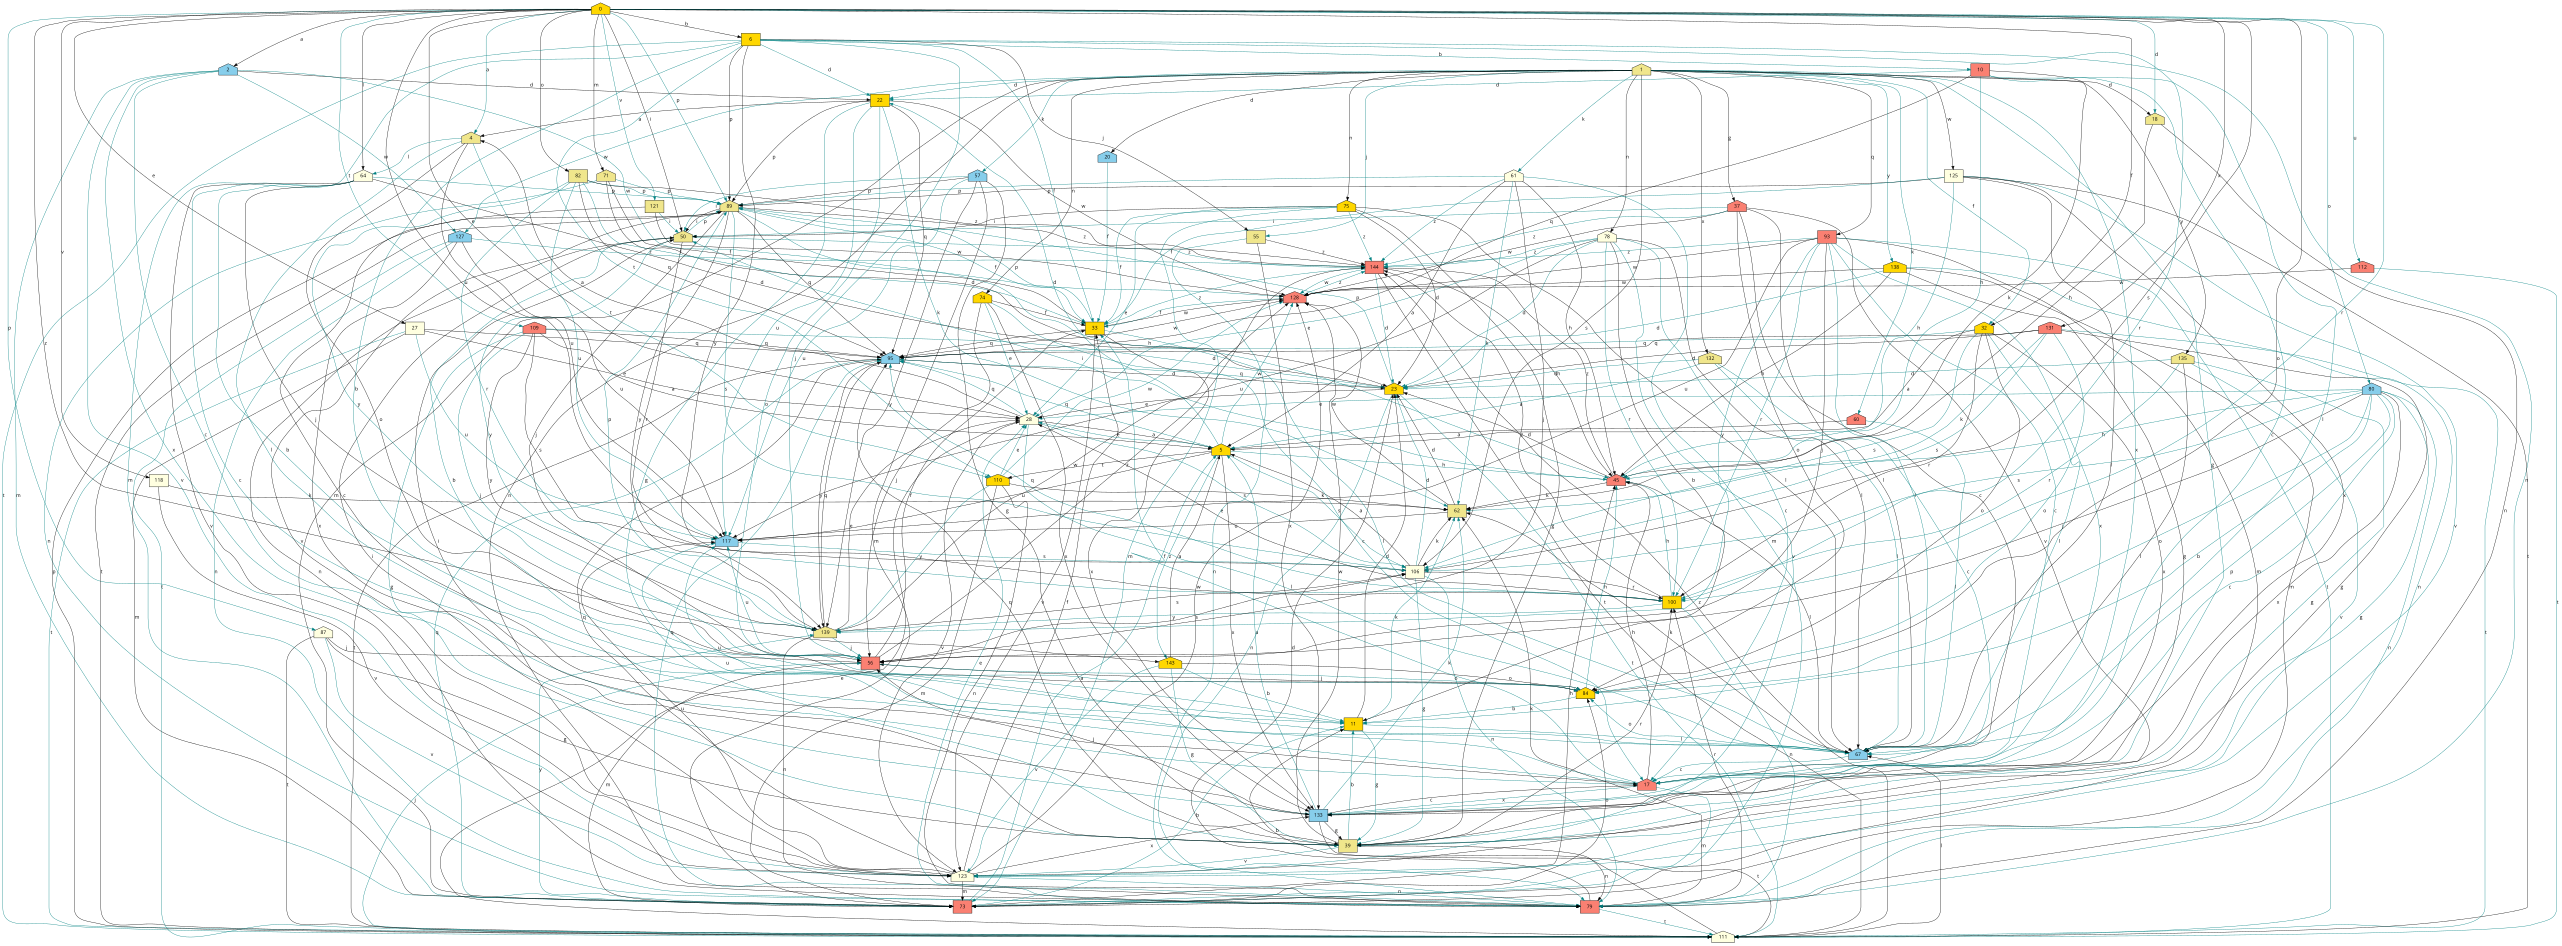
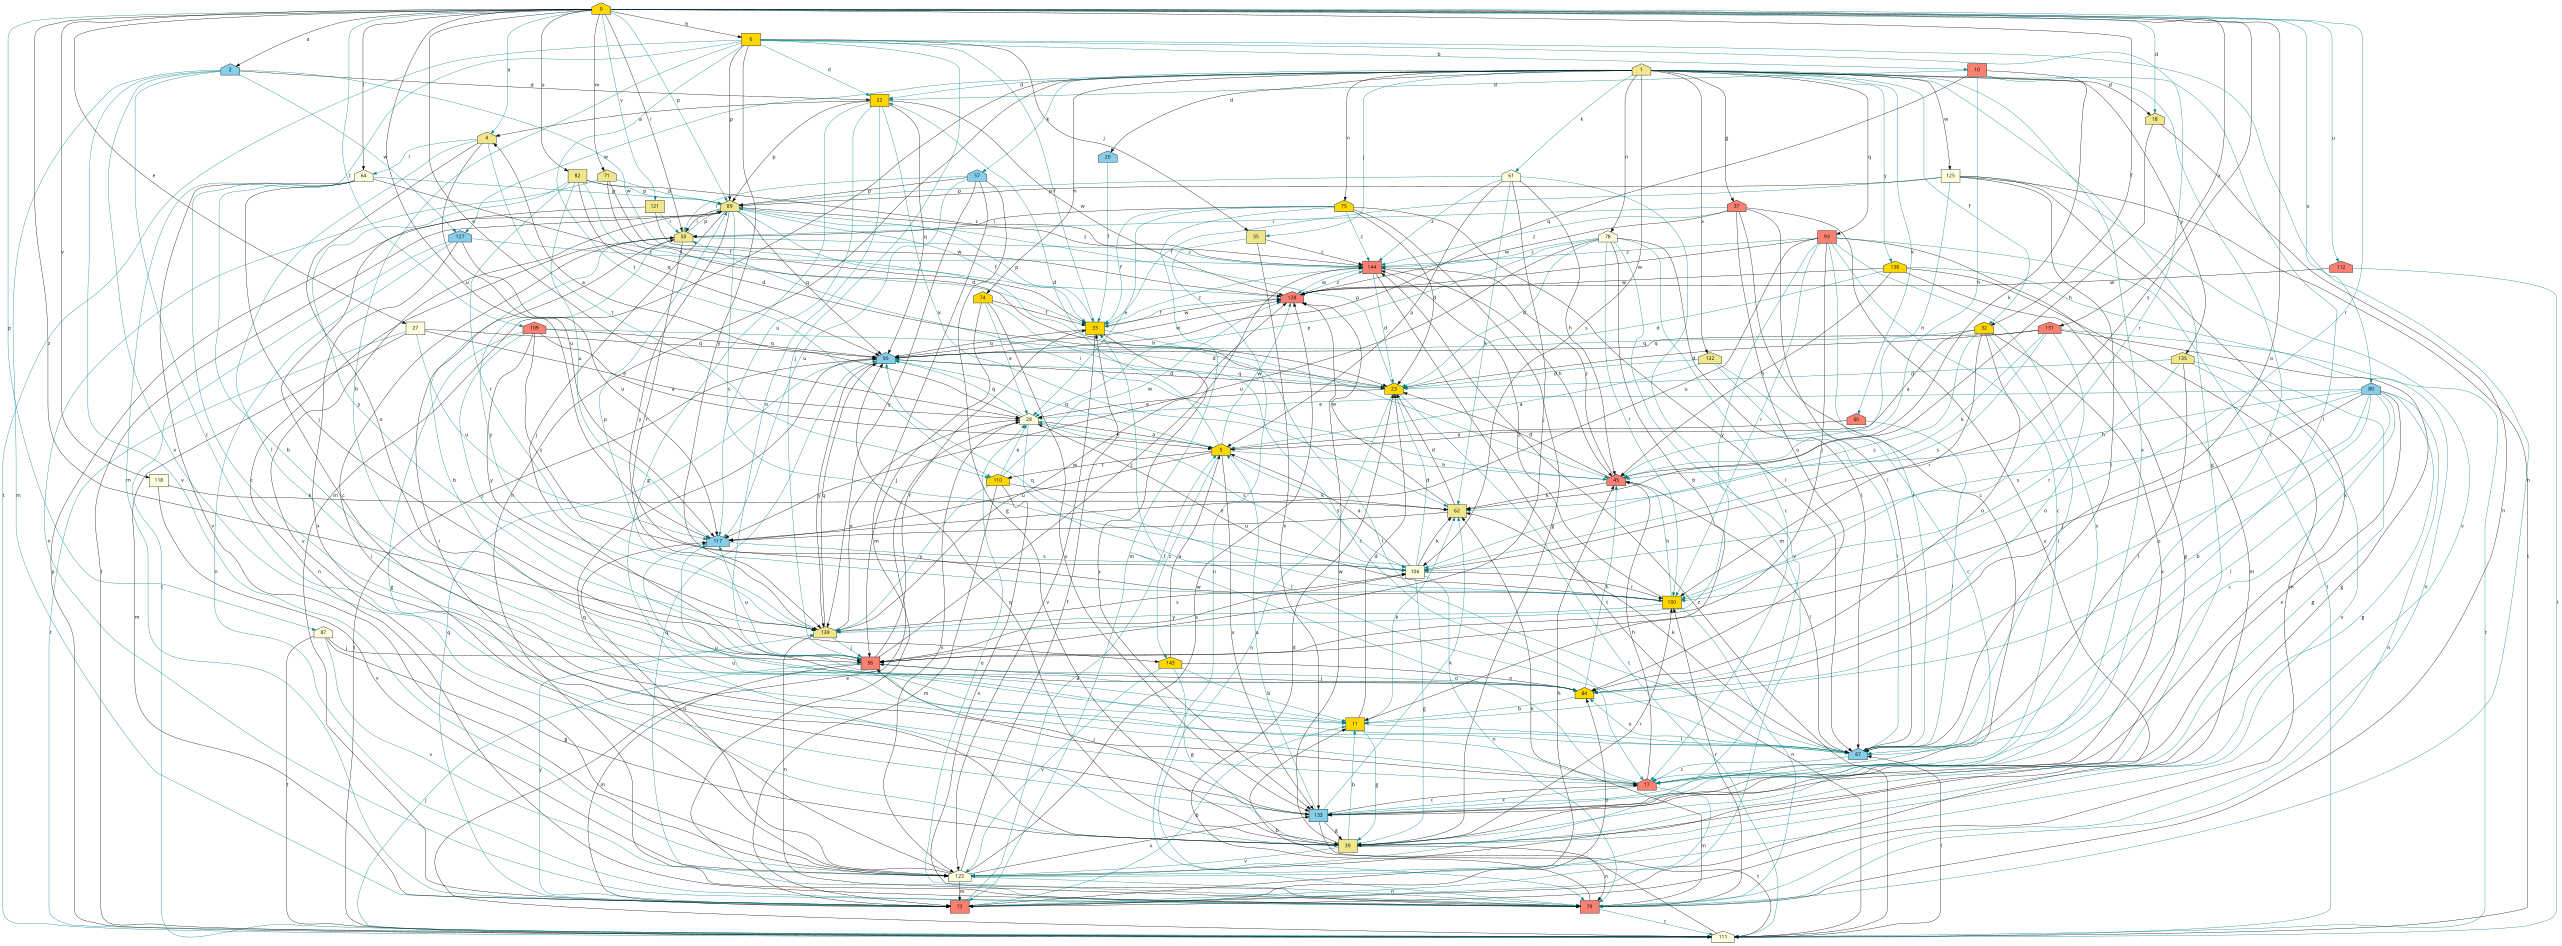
(2232, 572) -> (2231, 572)
